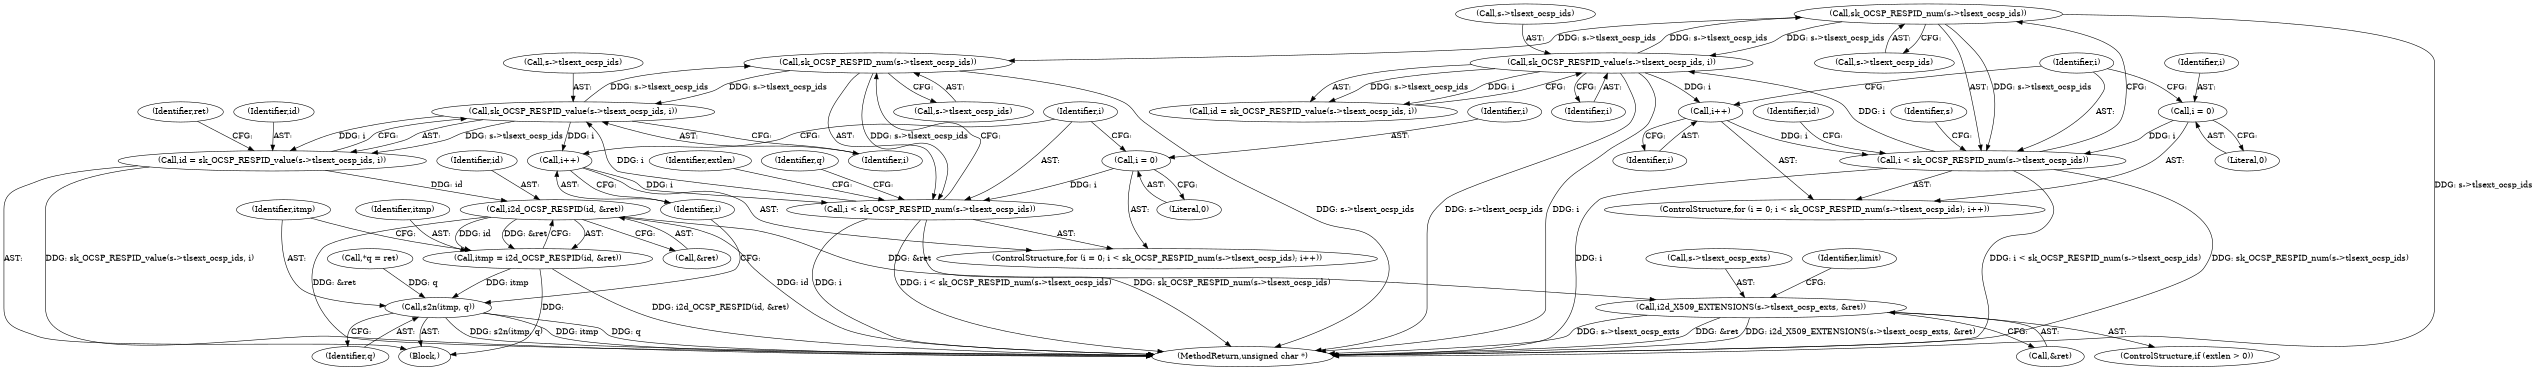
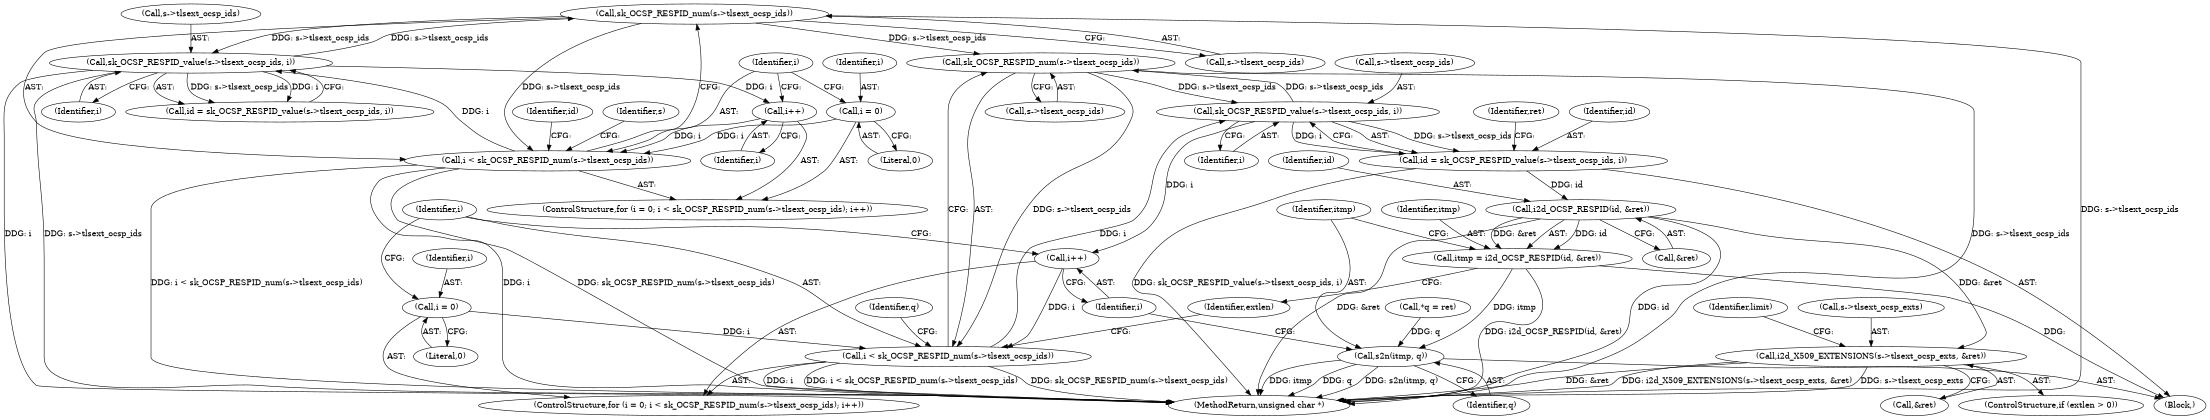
(548, 237) -> (1383, 287)
